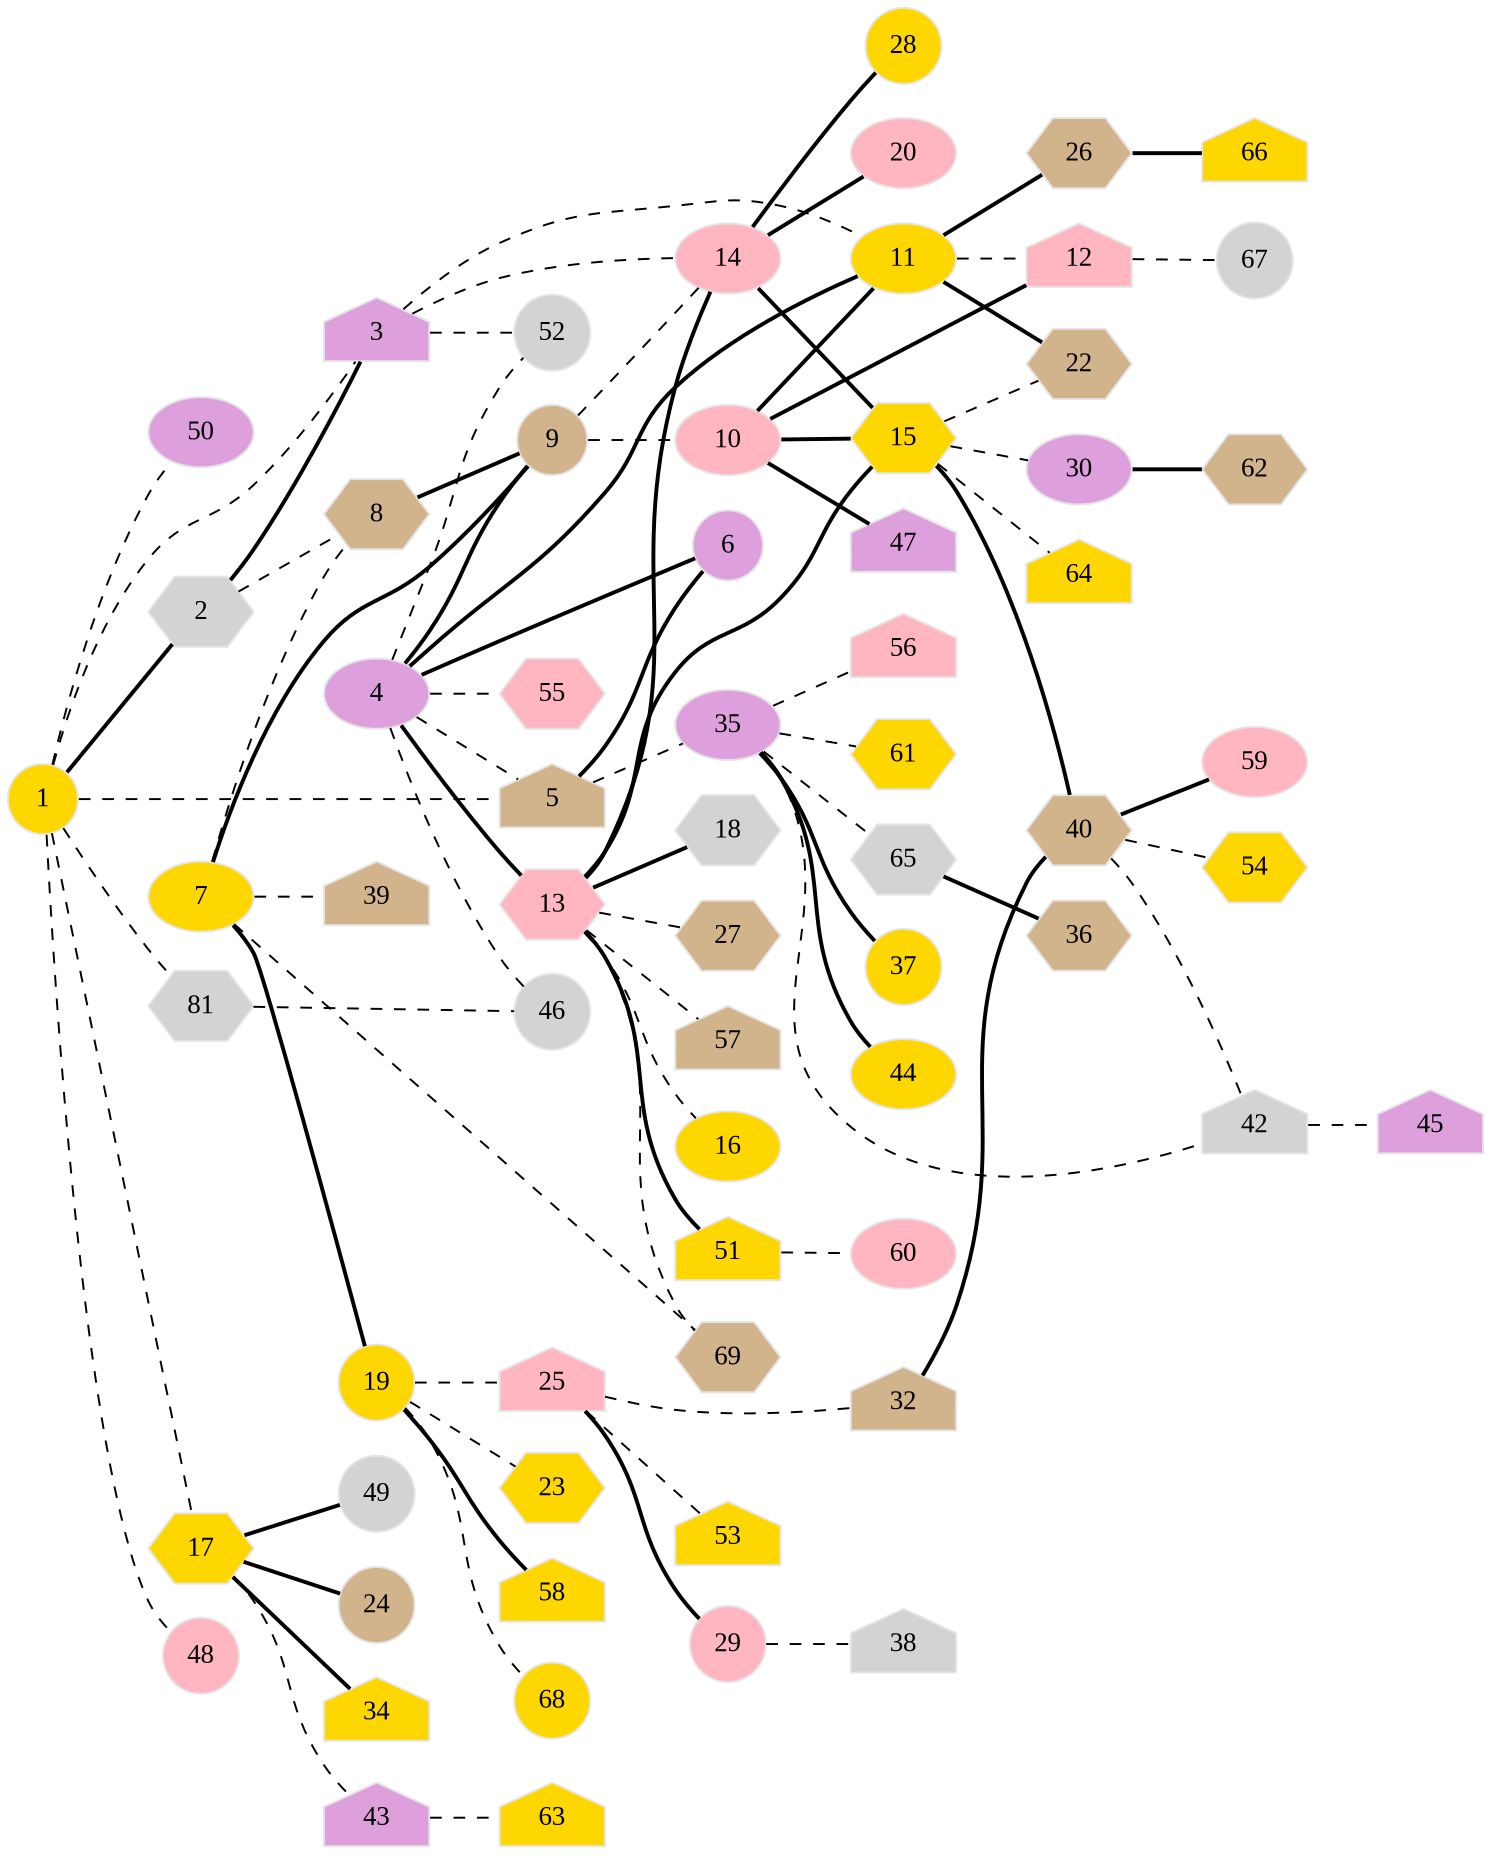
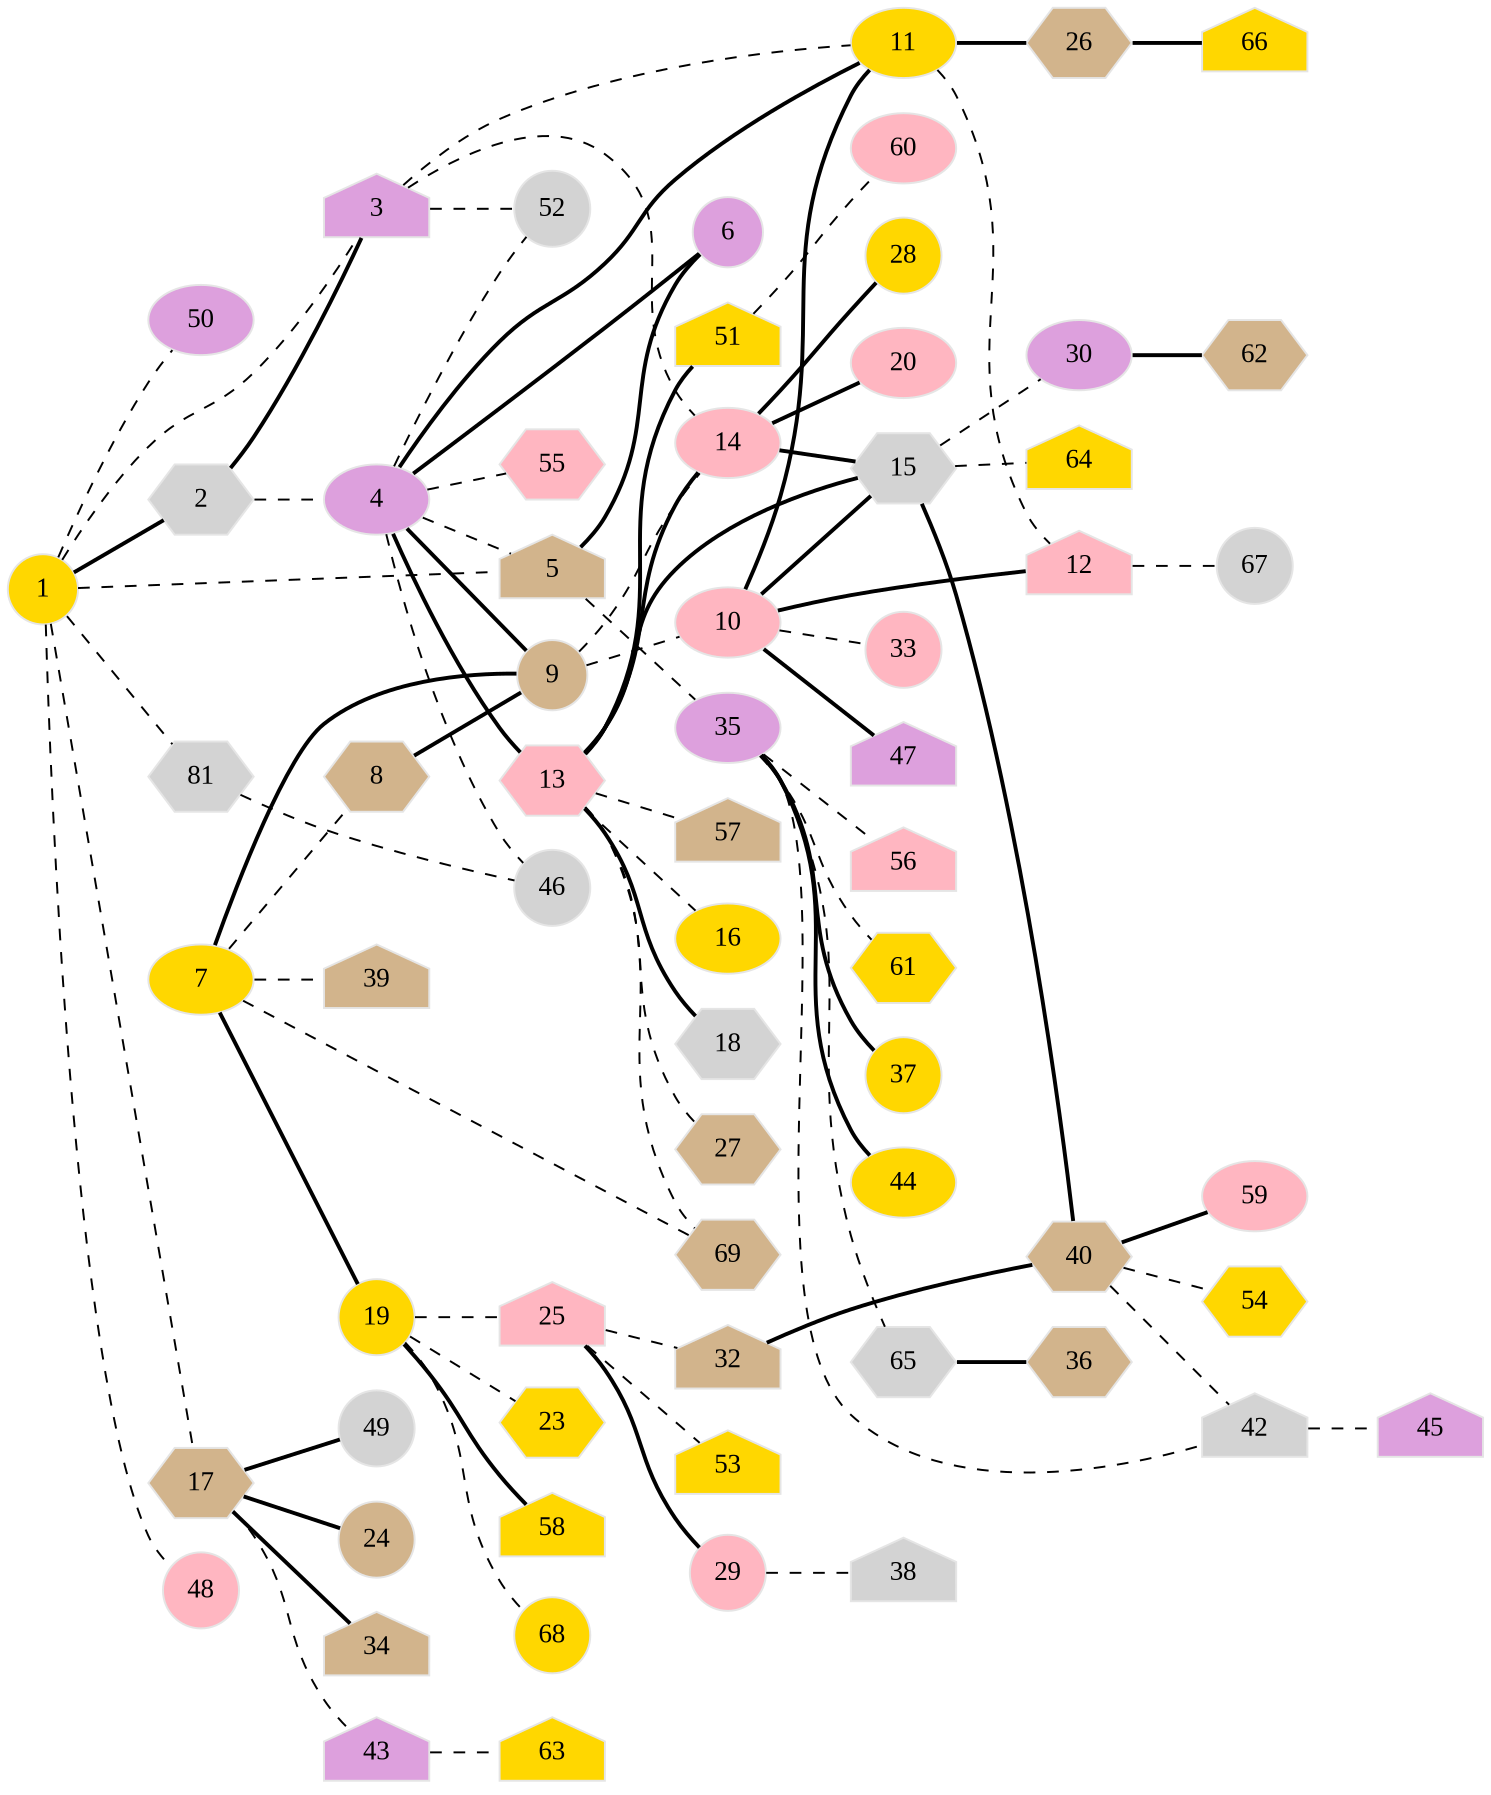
(1079, 364) -> none
(903, 438) -> (903, 468)
(289, 563) -> (289, 500)
none -> (903, 650)
(201, 1548) -> (201, 1483)
(377, 1712) -> (377, 1647)
